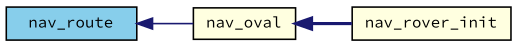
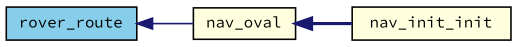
(72, 24) -> (72, 24)
(432, 24) -> (432, 24)
